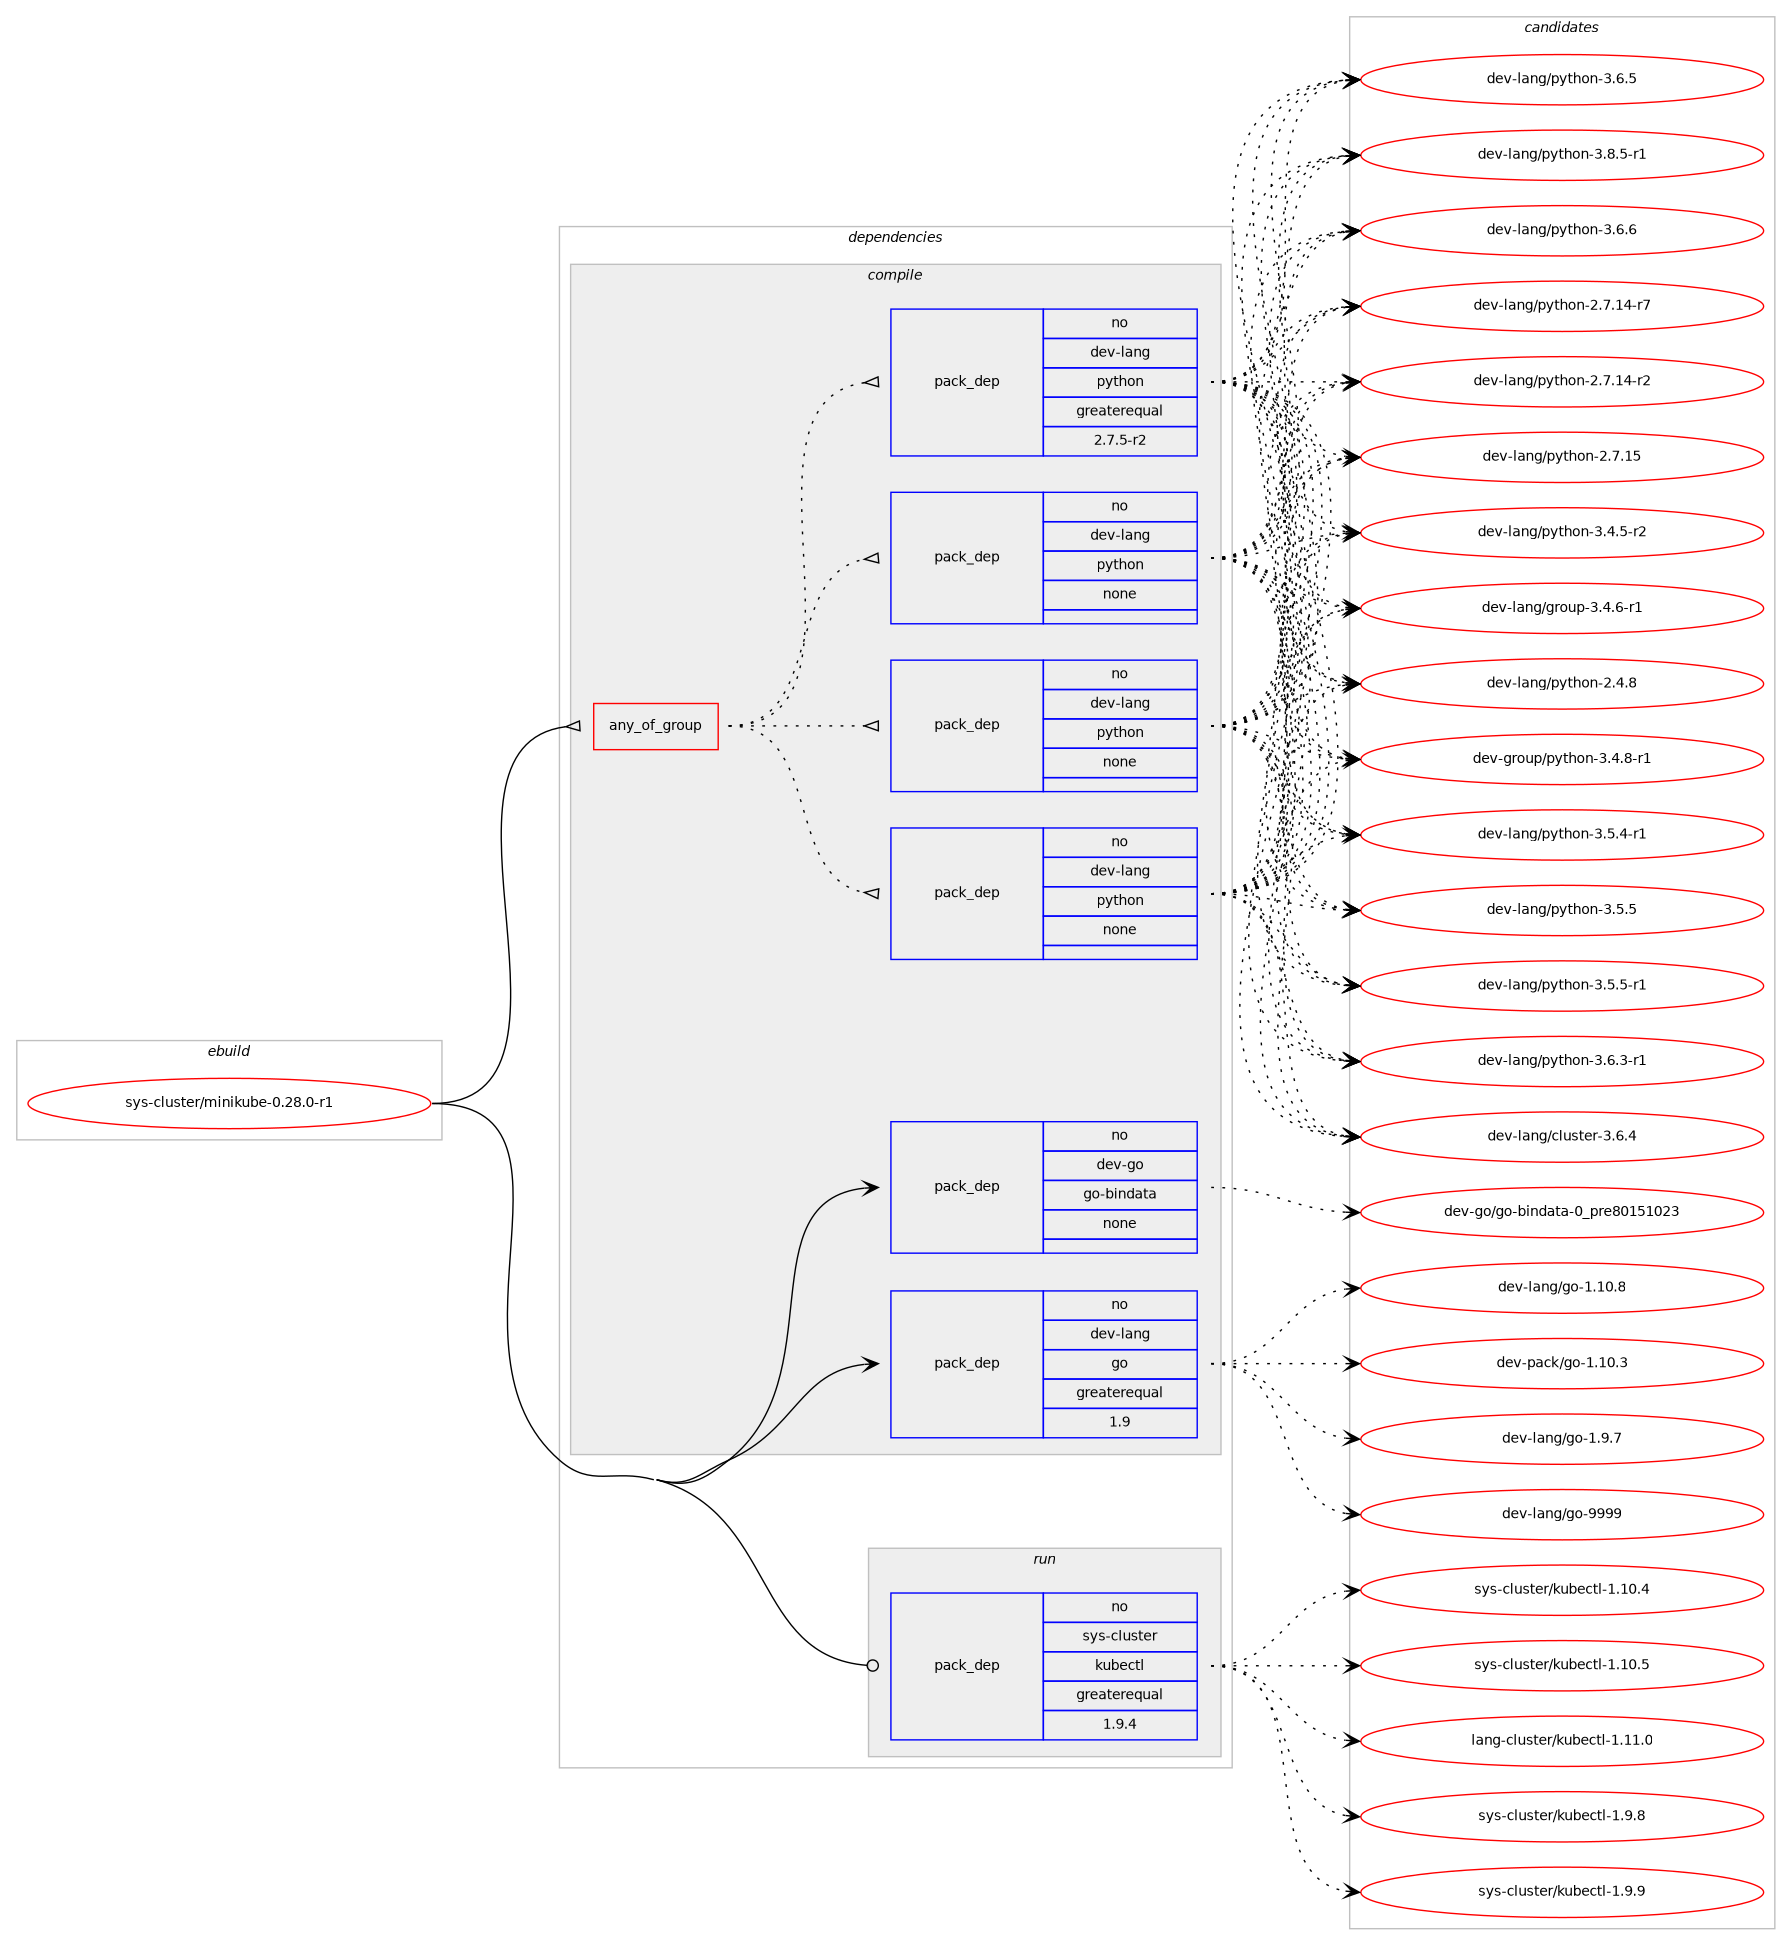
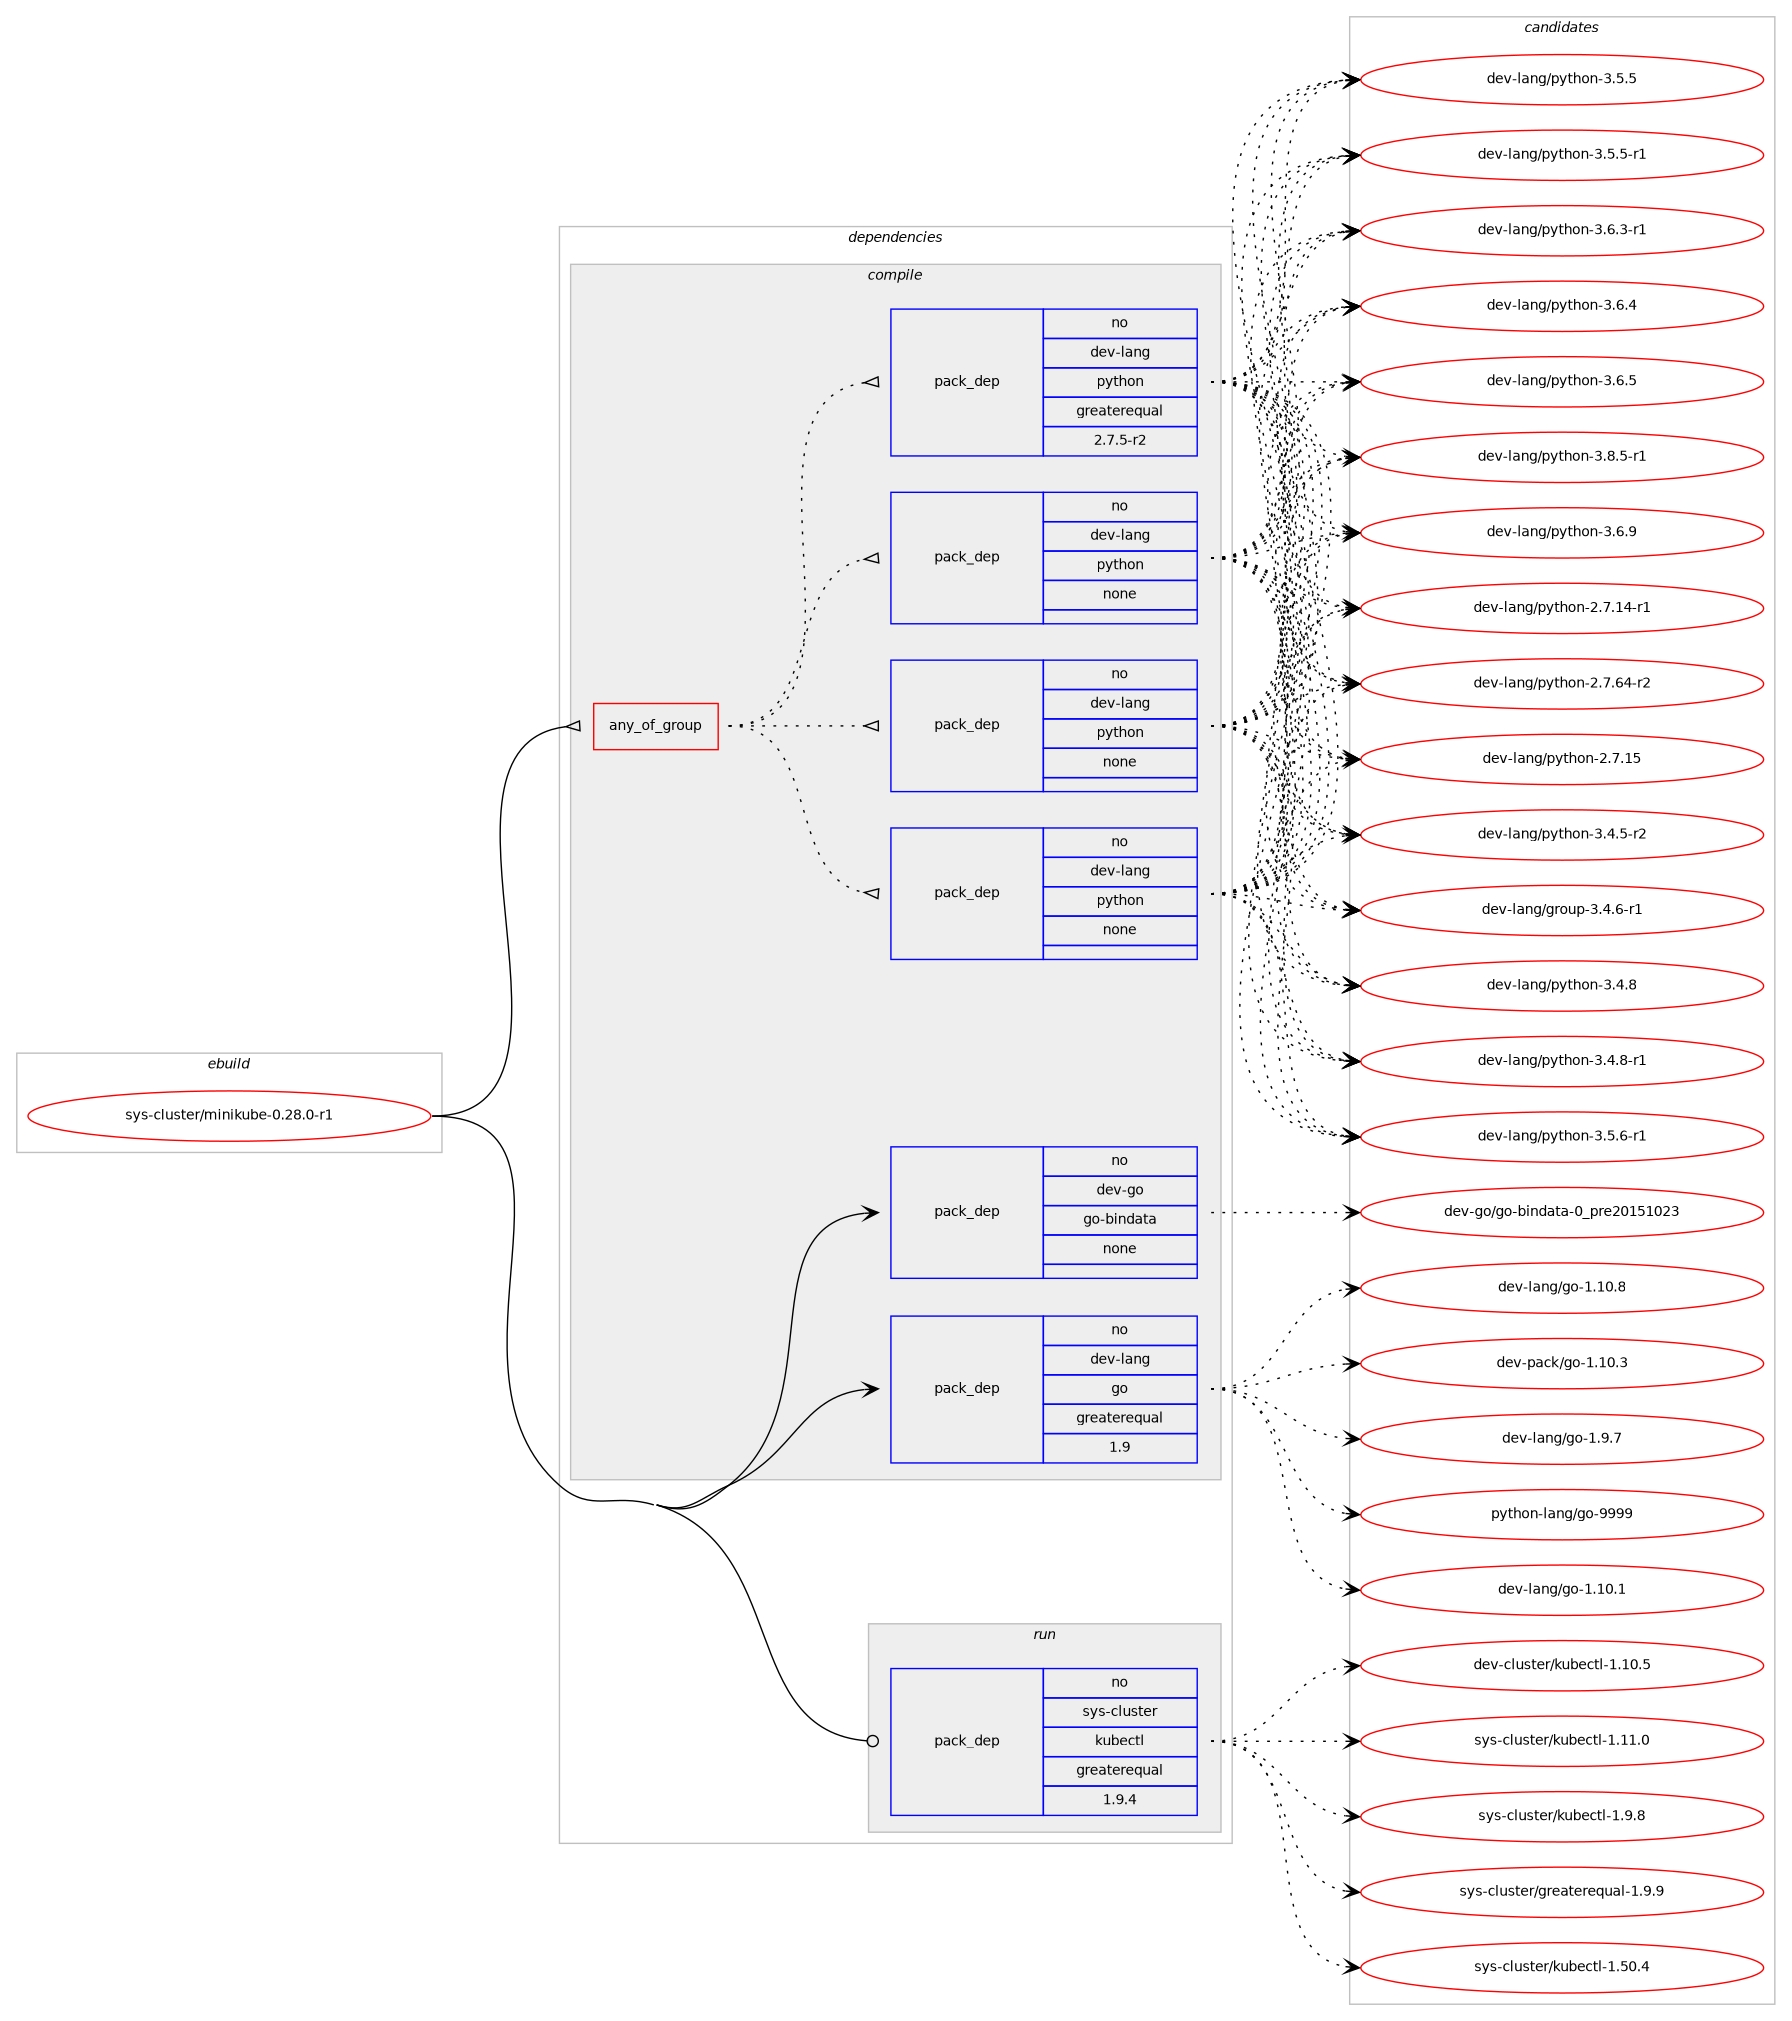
(1562, 231) -> (1562, 533)
(1562, 306) -> (1562, 608)
(1562, 382) -> (1562, 684)
(1562, 684) -> (1562, 986)
(1562, 759) -> (1562, 1062)
(1562, 835) -> (1562, 1137)
(1562, 1137) -> (1562, 306)
(1562, 1213) -> (1562, 1213)
(1562, 1515) -> (1562, 1515)
none -> (1562, 1590)
(1562, 1590) -> (1562, 1968)
(1562, 1666) -> (1562, 1666)
(1562, 1741) -> (1562, 1741)
(1562, 1892) -> (1562, 1892)
